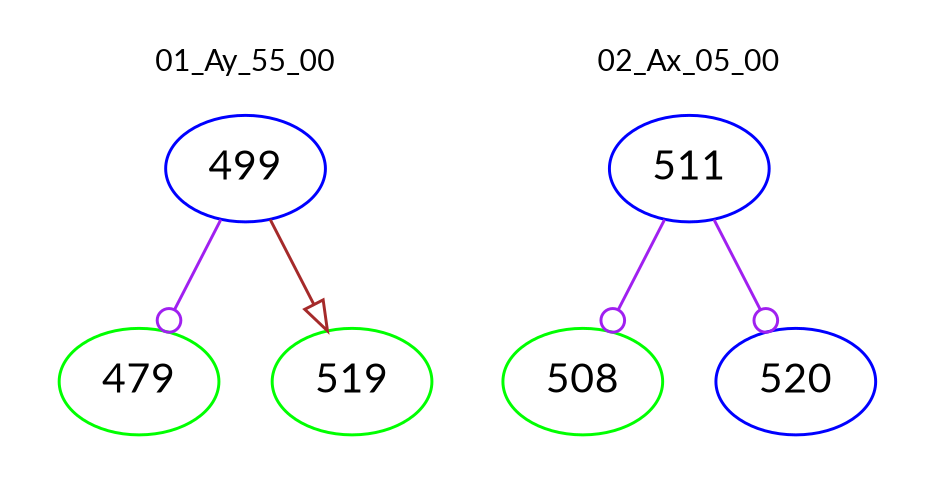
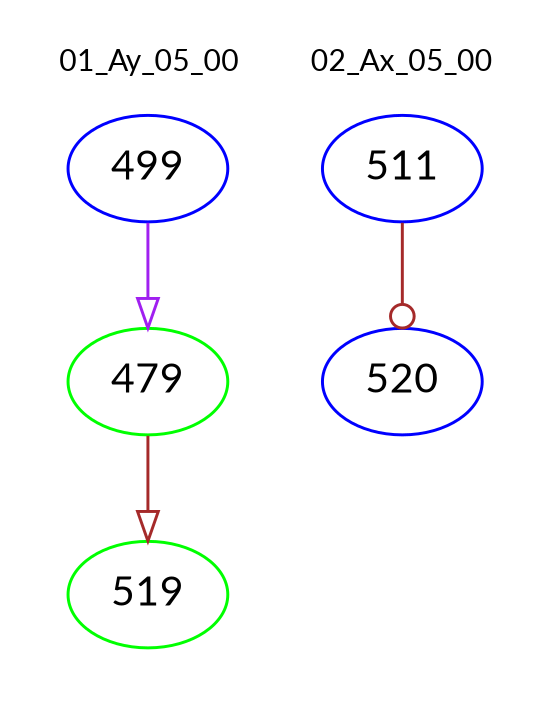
(246, 64) -> (149, 64)
(292, 262) -> (148, 474)
(198, 264) -> (148, 261)
(737, 264) -> (402, 264)
(583, 382) -> none
